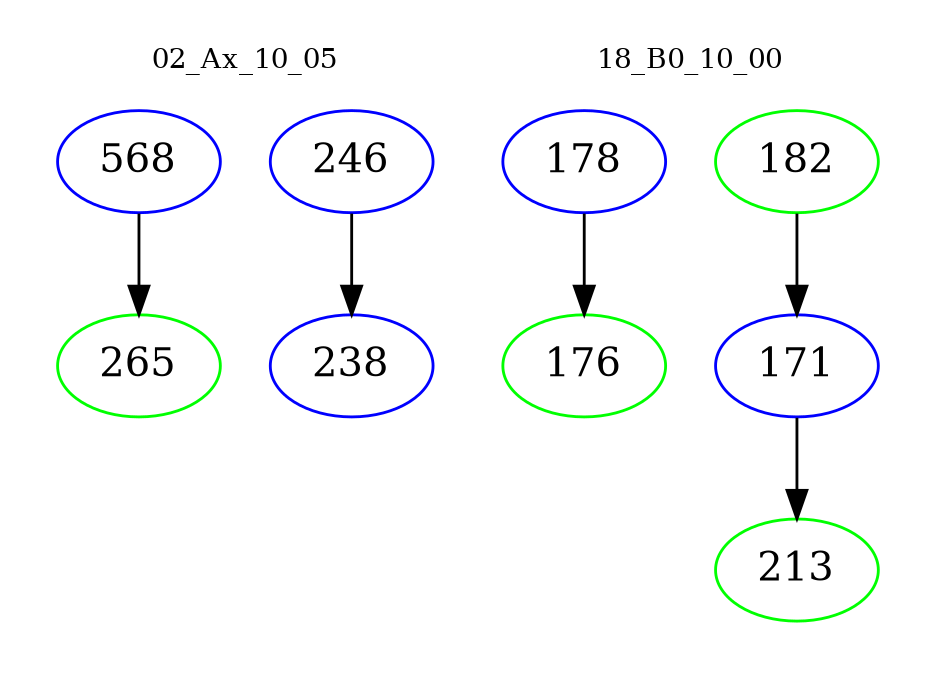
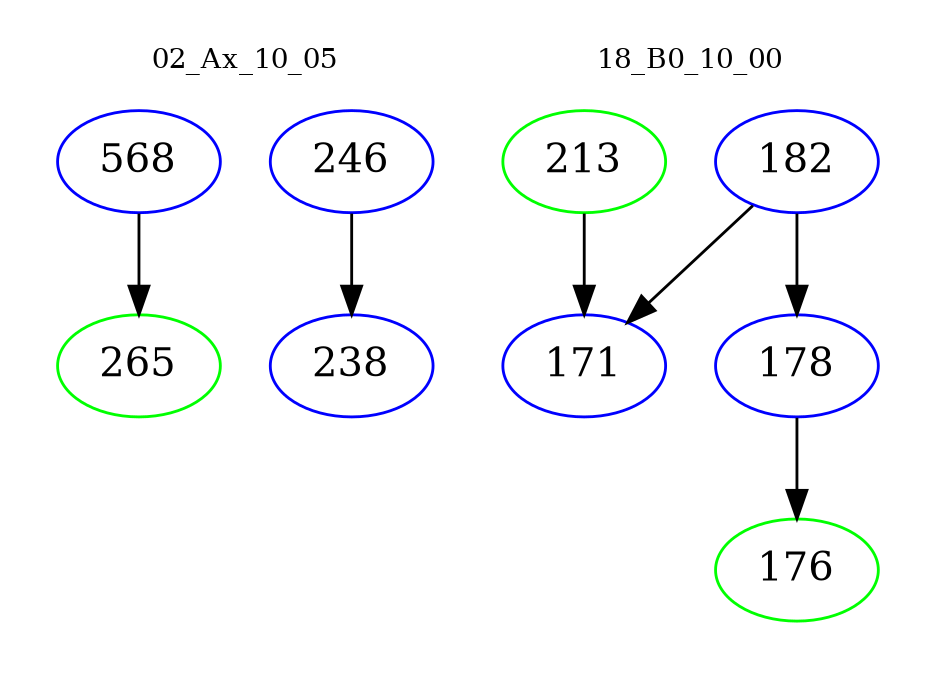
(797, 162) -> (797, 162)
none -> (797, 250)
(797, 454) -> (584, 250)
